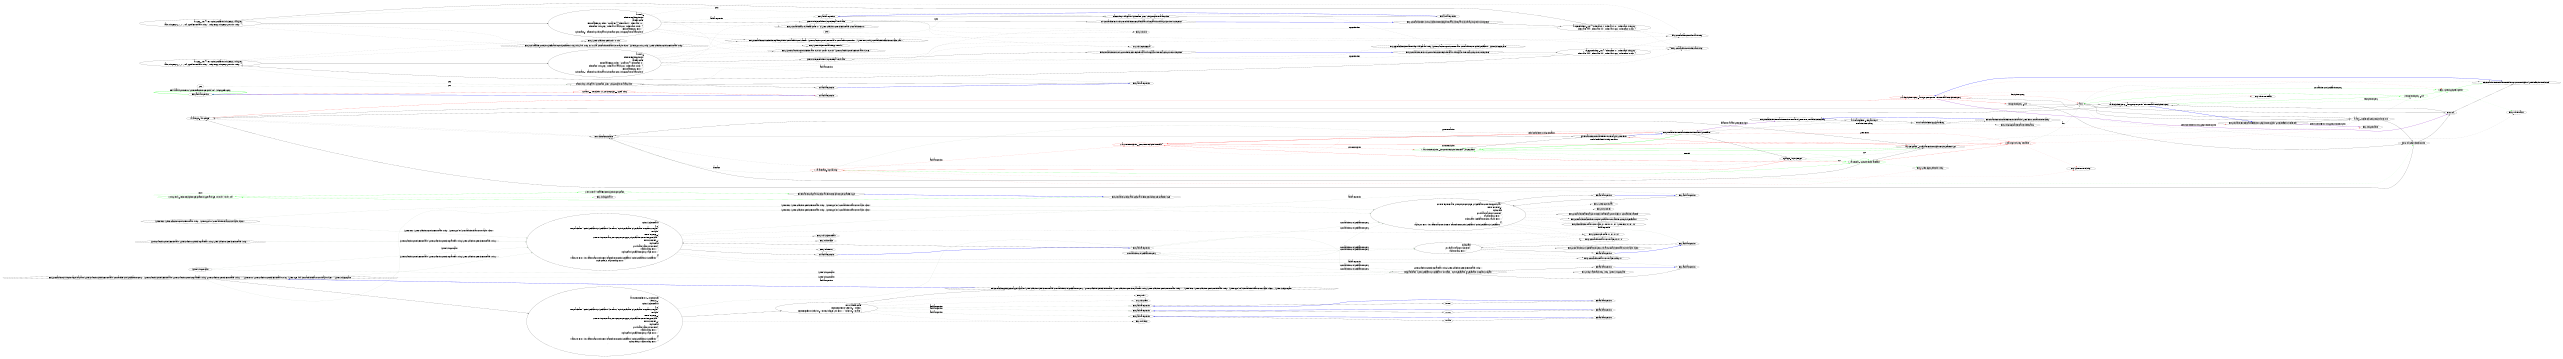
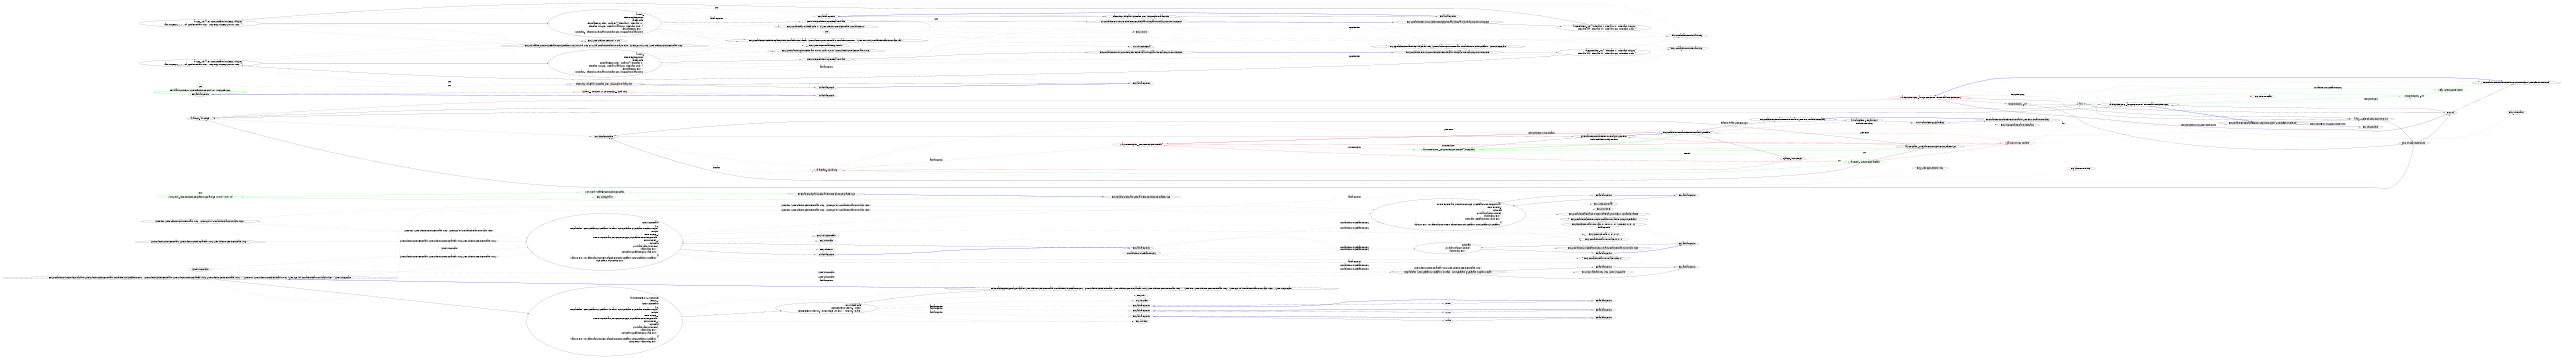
(1448, 130) -> (1448, 130)
